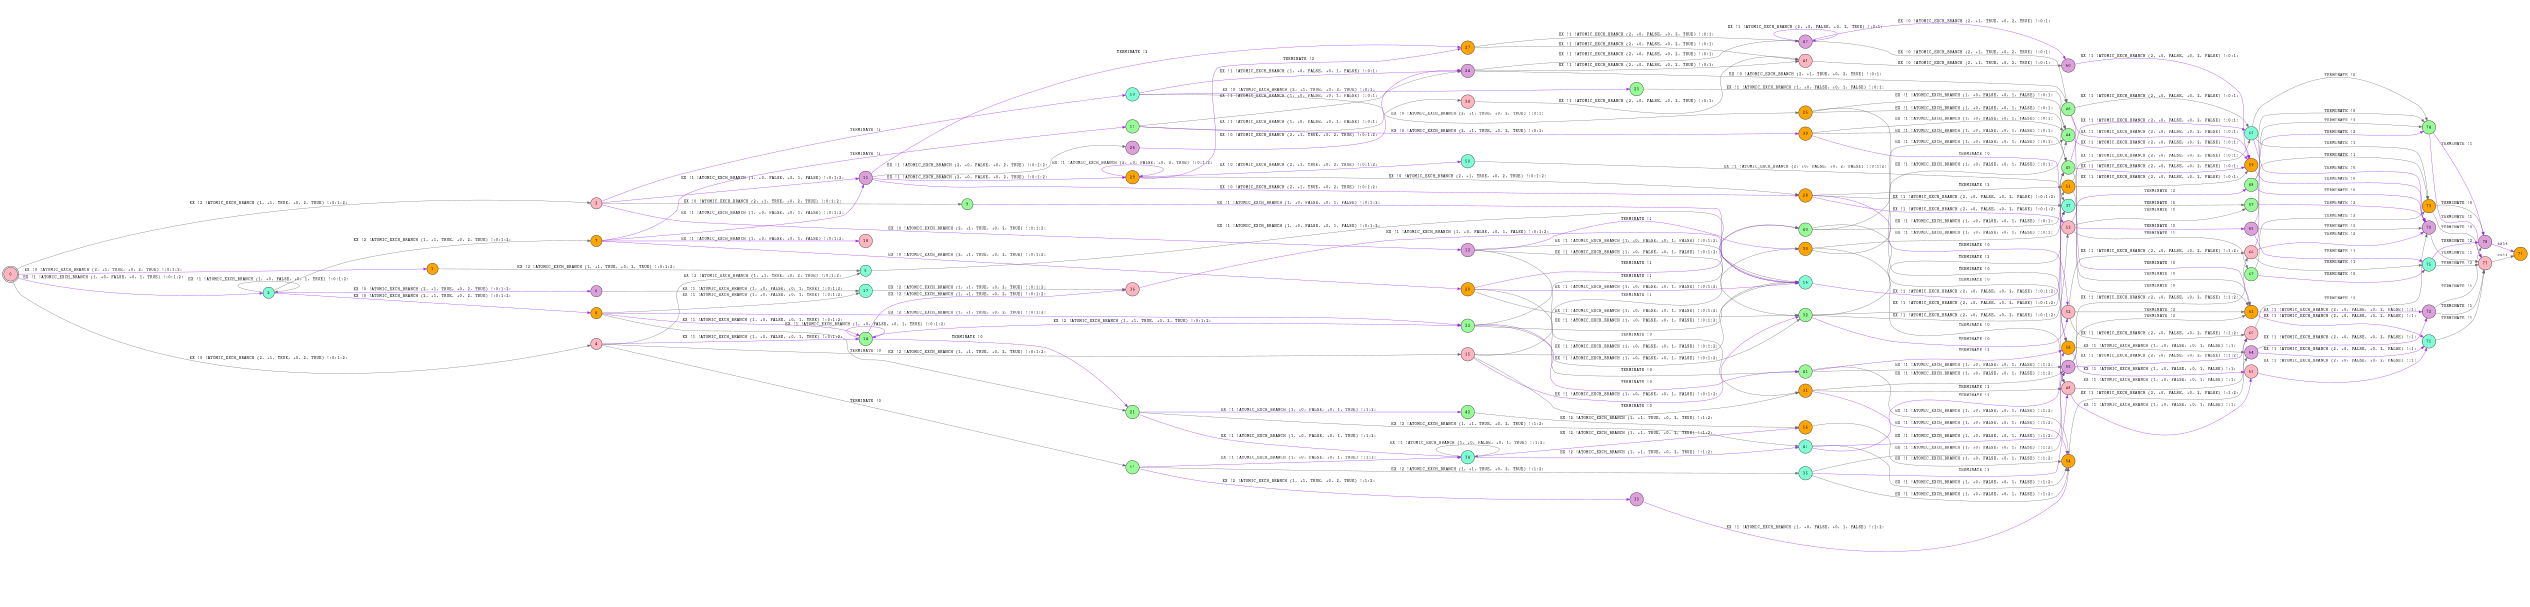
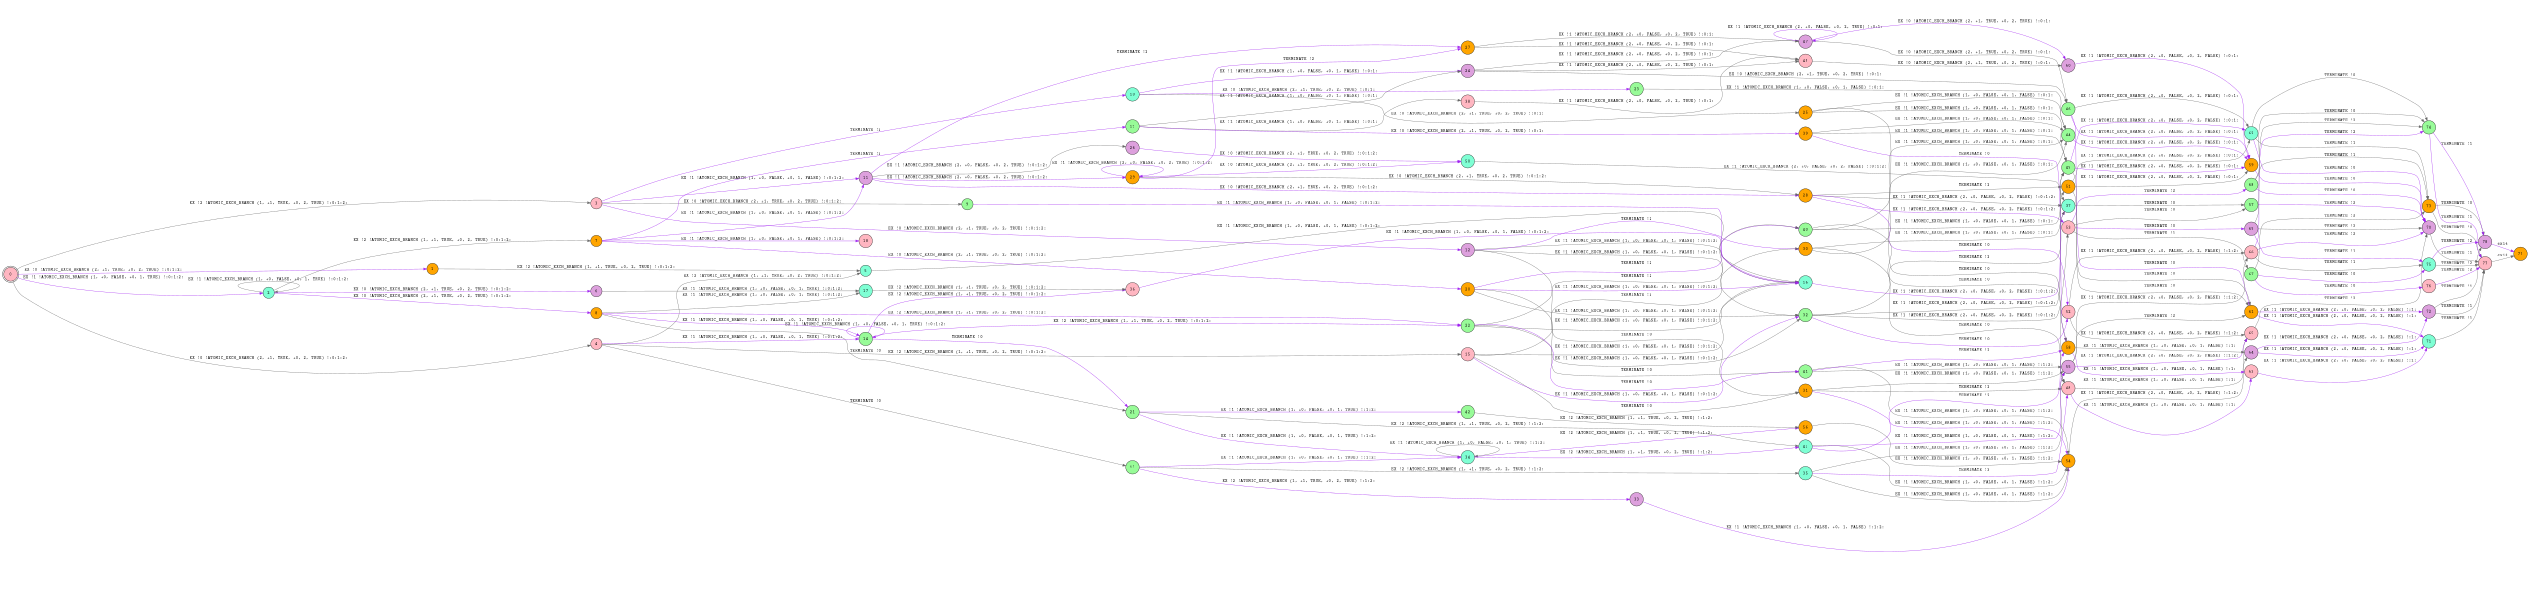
(1323, 147) -> (1298, 159)
none -> (2429, 286)
(2158, 312) -> none
